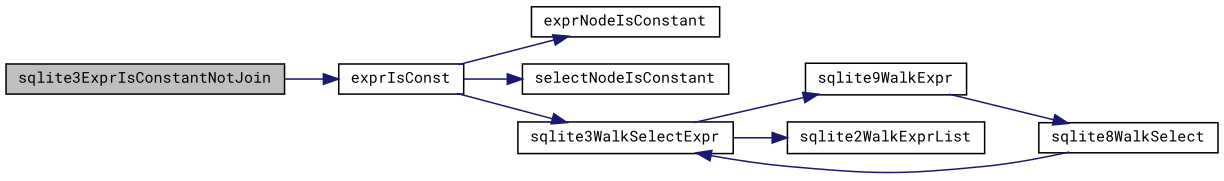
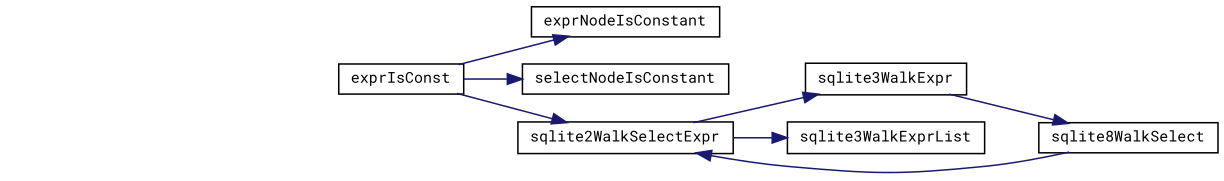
(145, 79) -> none
(886, 79) -> (886, 79)
(626, 138) -> (626, 138)
(886, 138) -> (886, 138)
